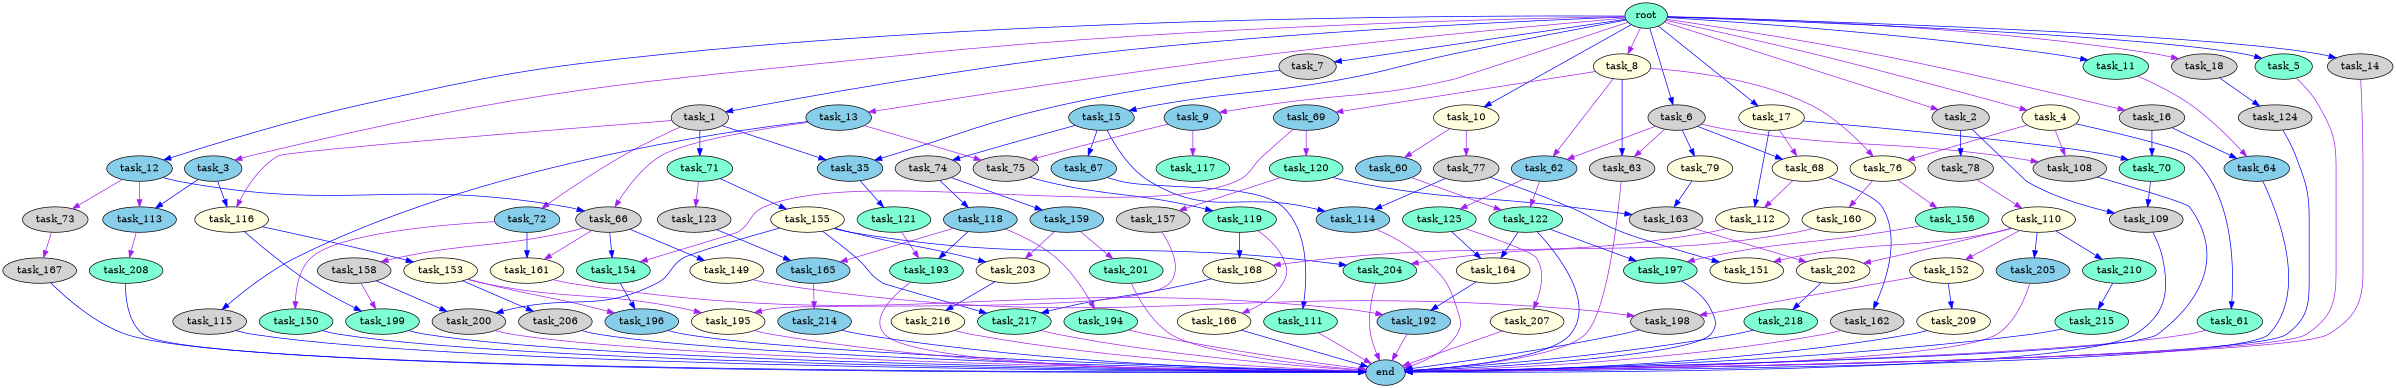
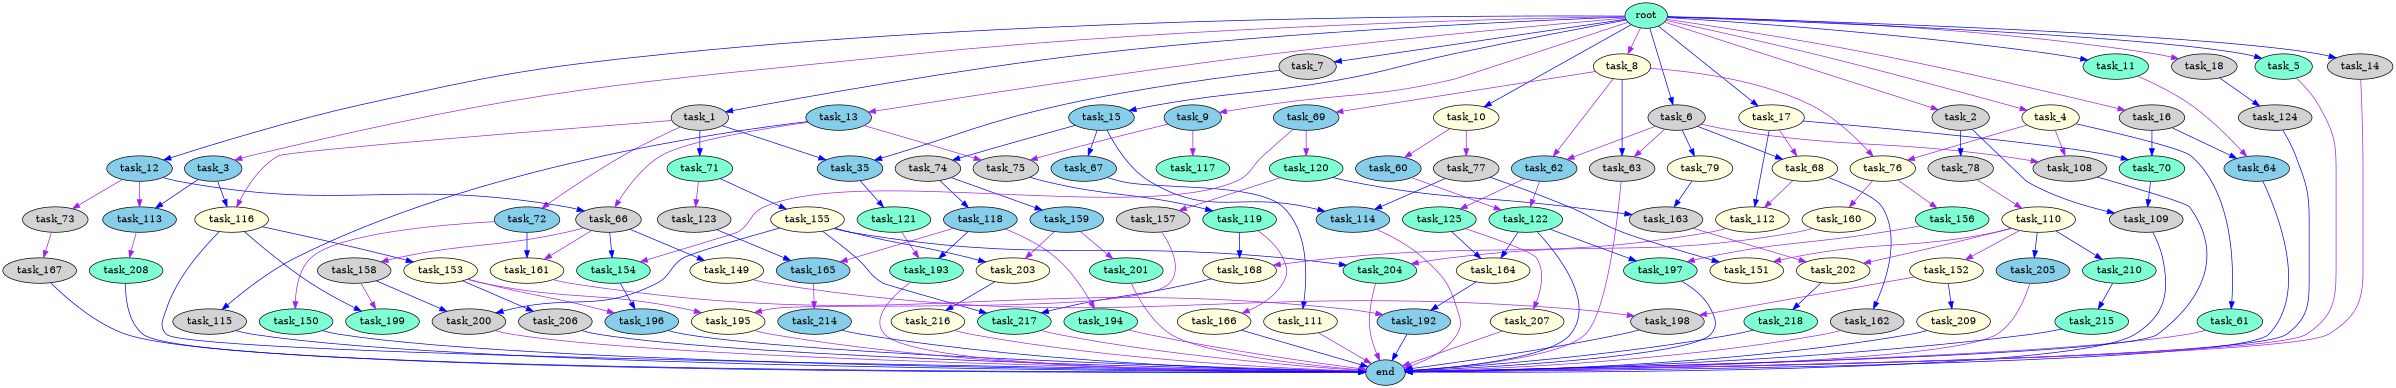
(1300, 322) -> (1300, 322)
(1401, 344) -> (1401, 344)
(883, 363) -> (701, 360)
